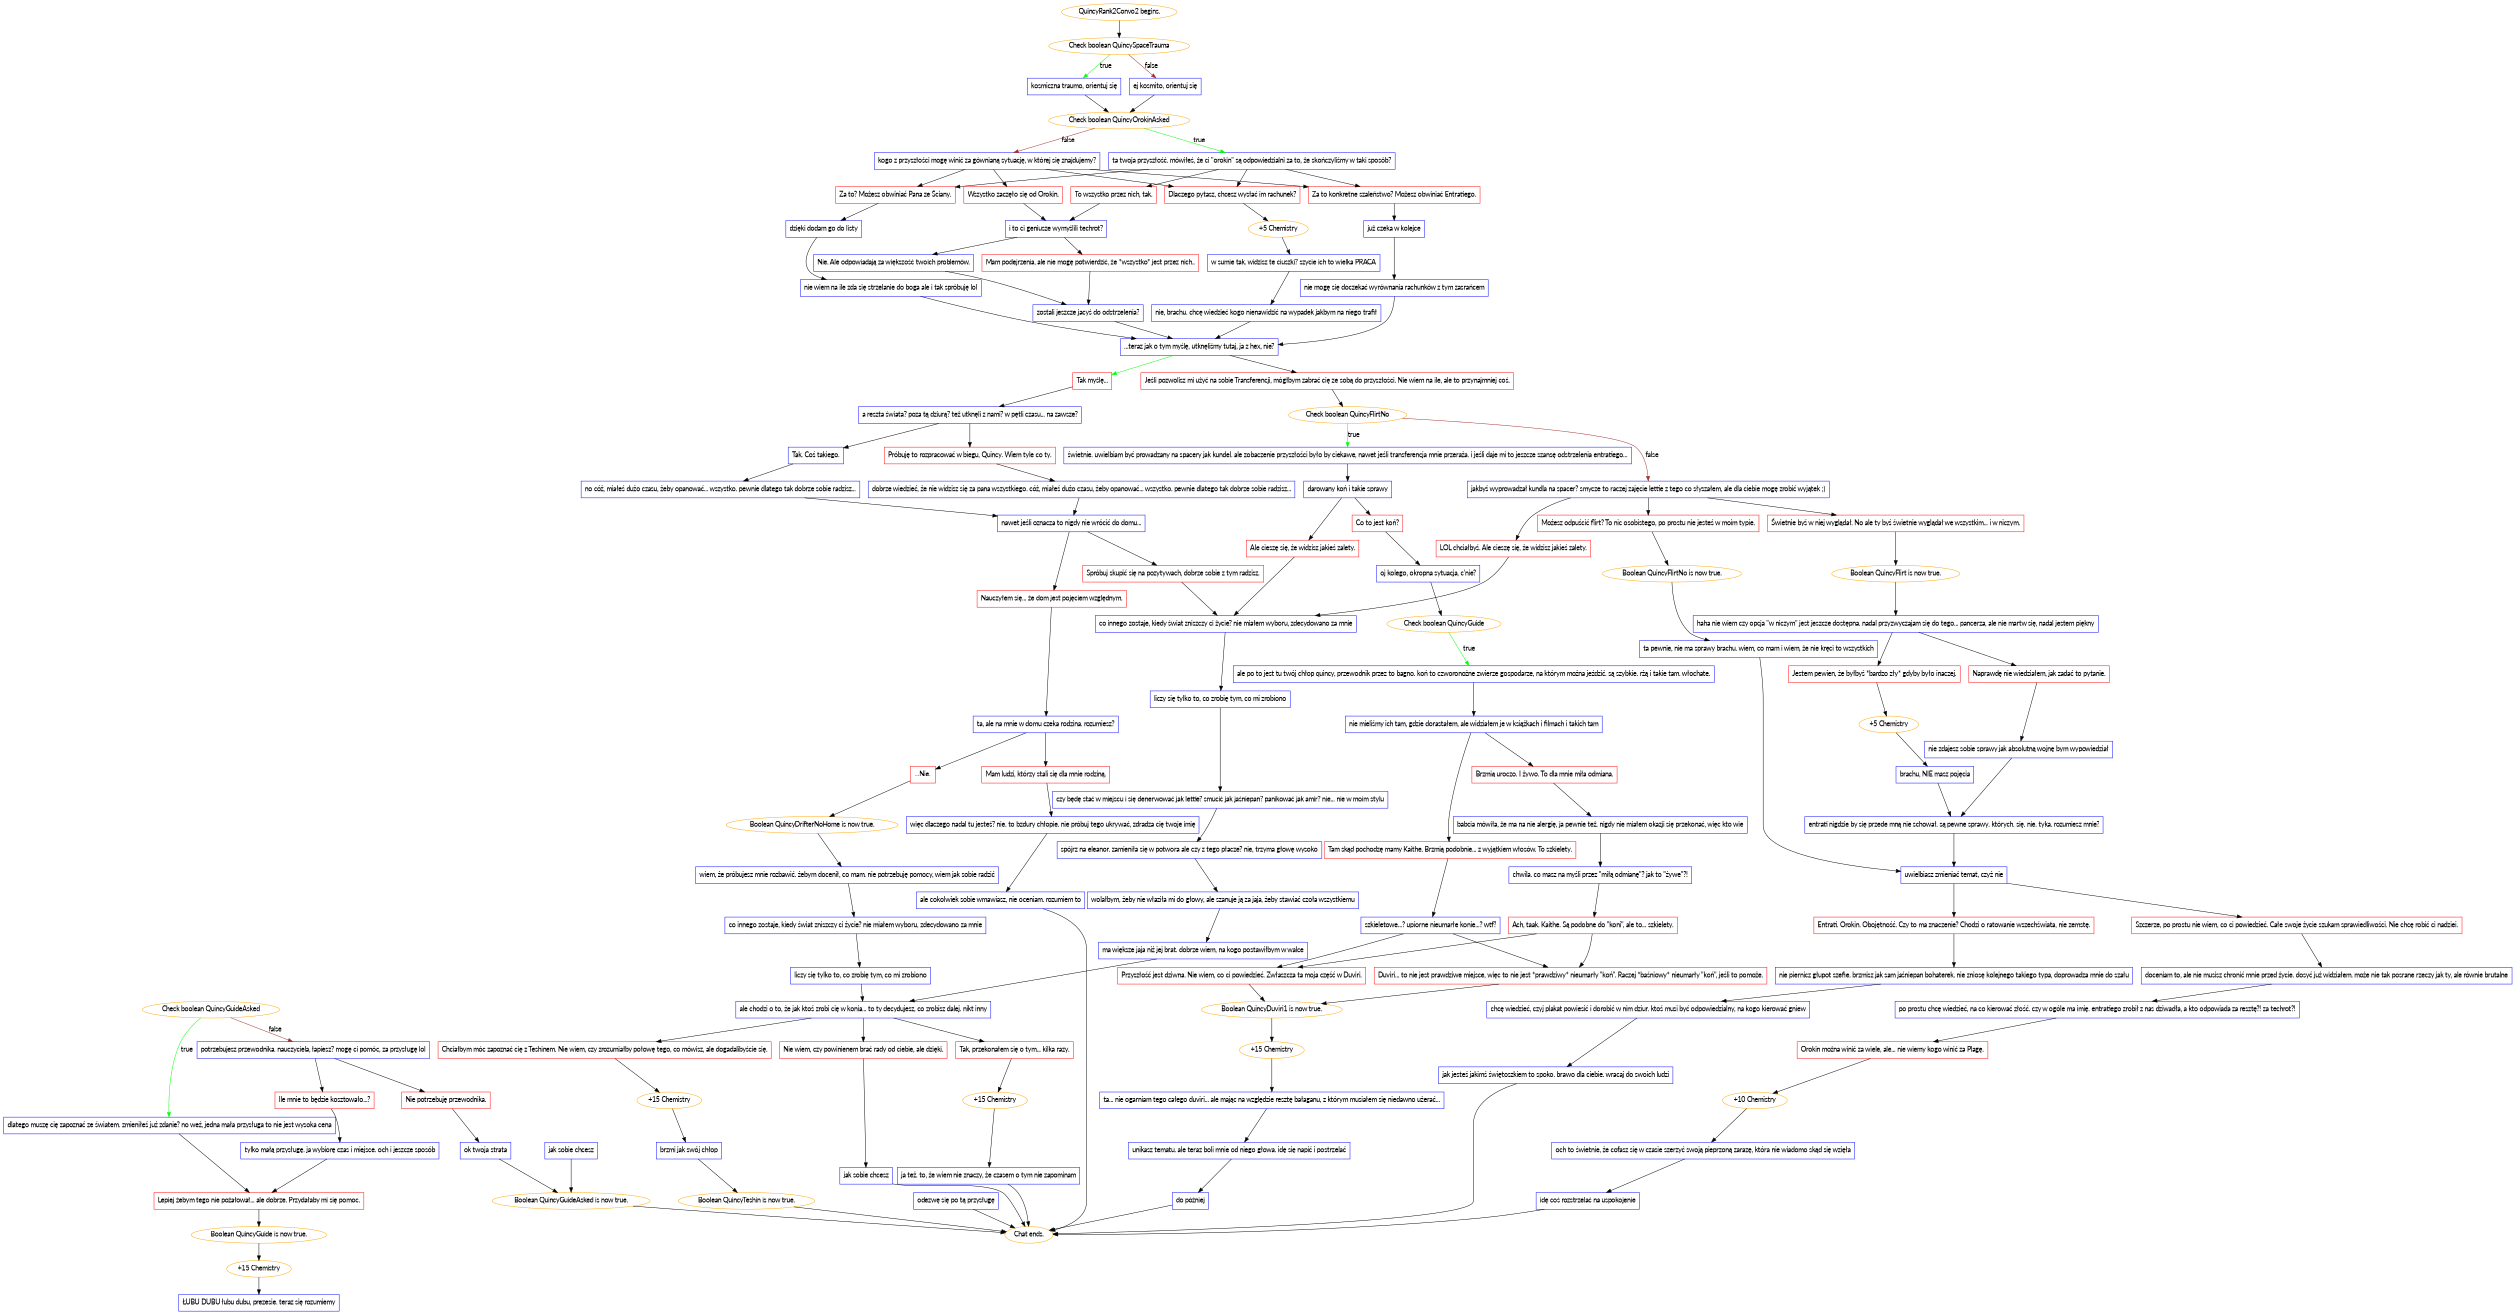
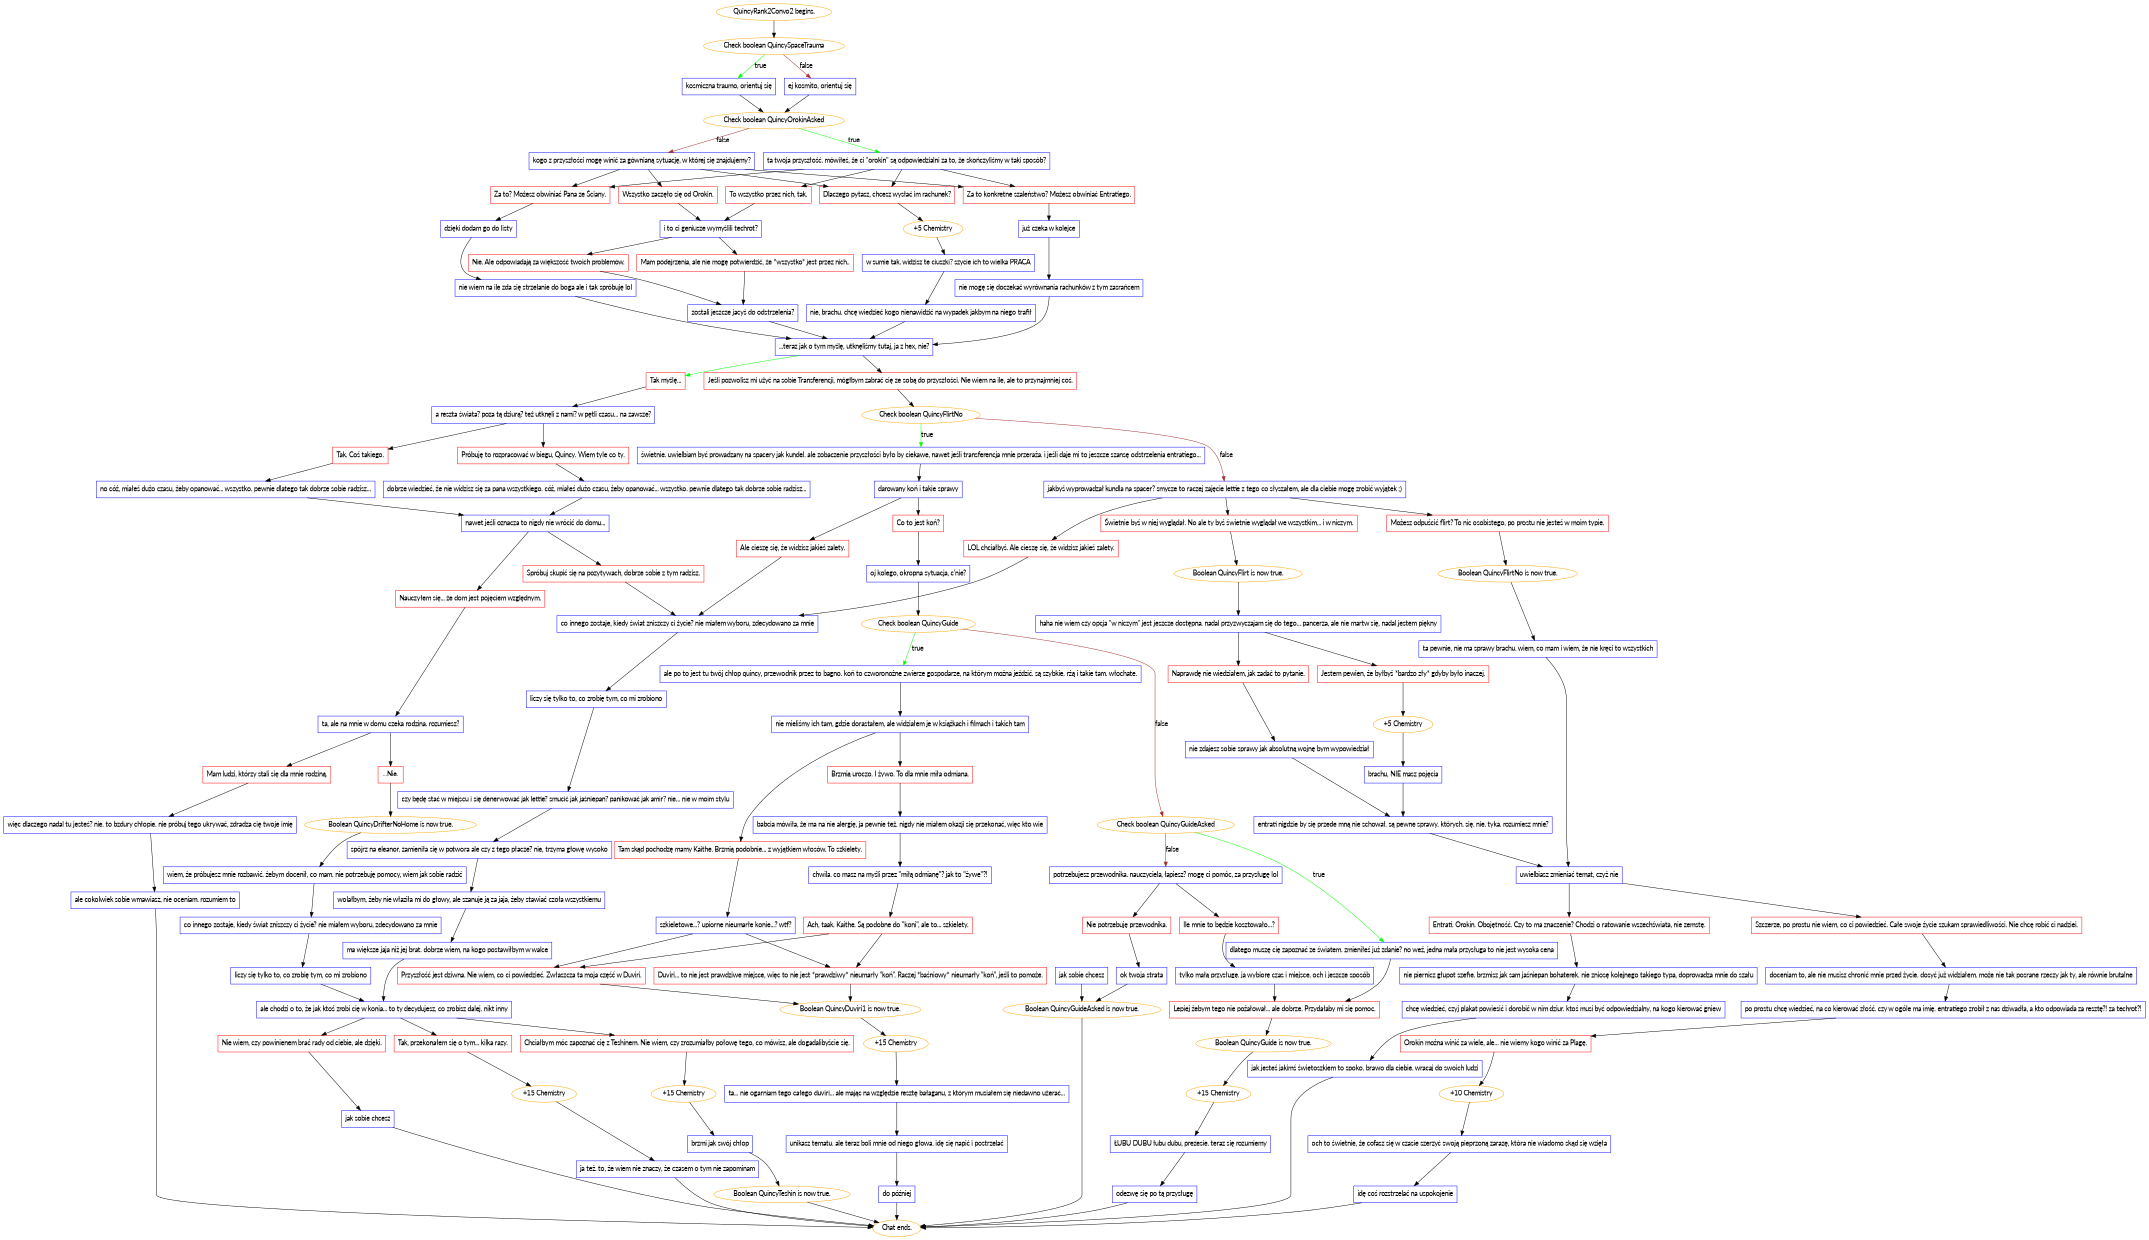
(894, 263) -> (548, 263)
(816, 456) -> (360, 456)
none -> (1130, 658)
none -> (1174, 1167)
